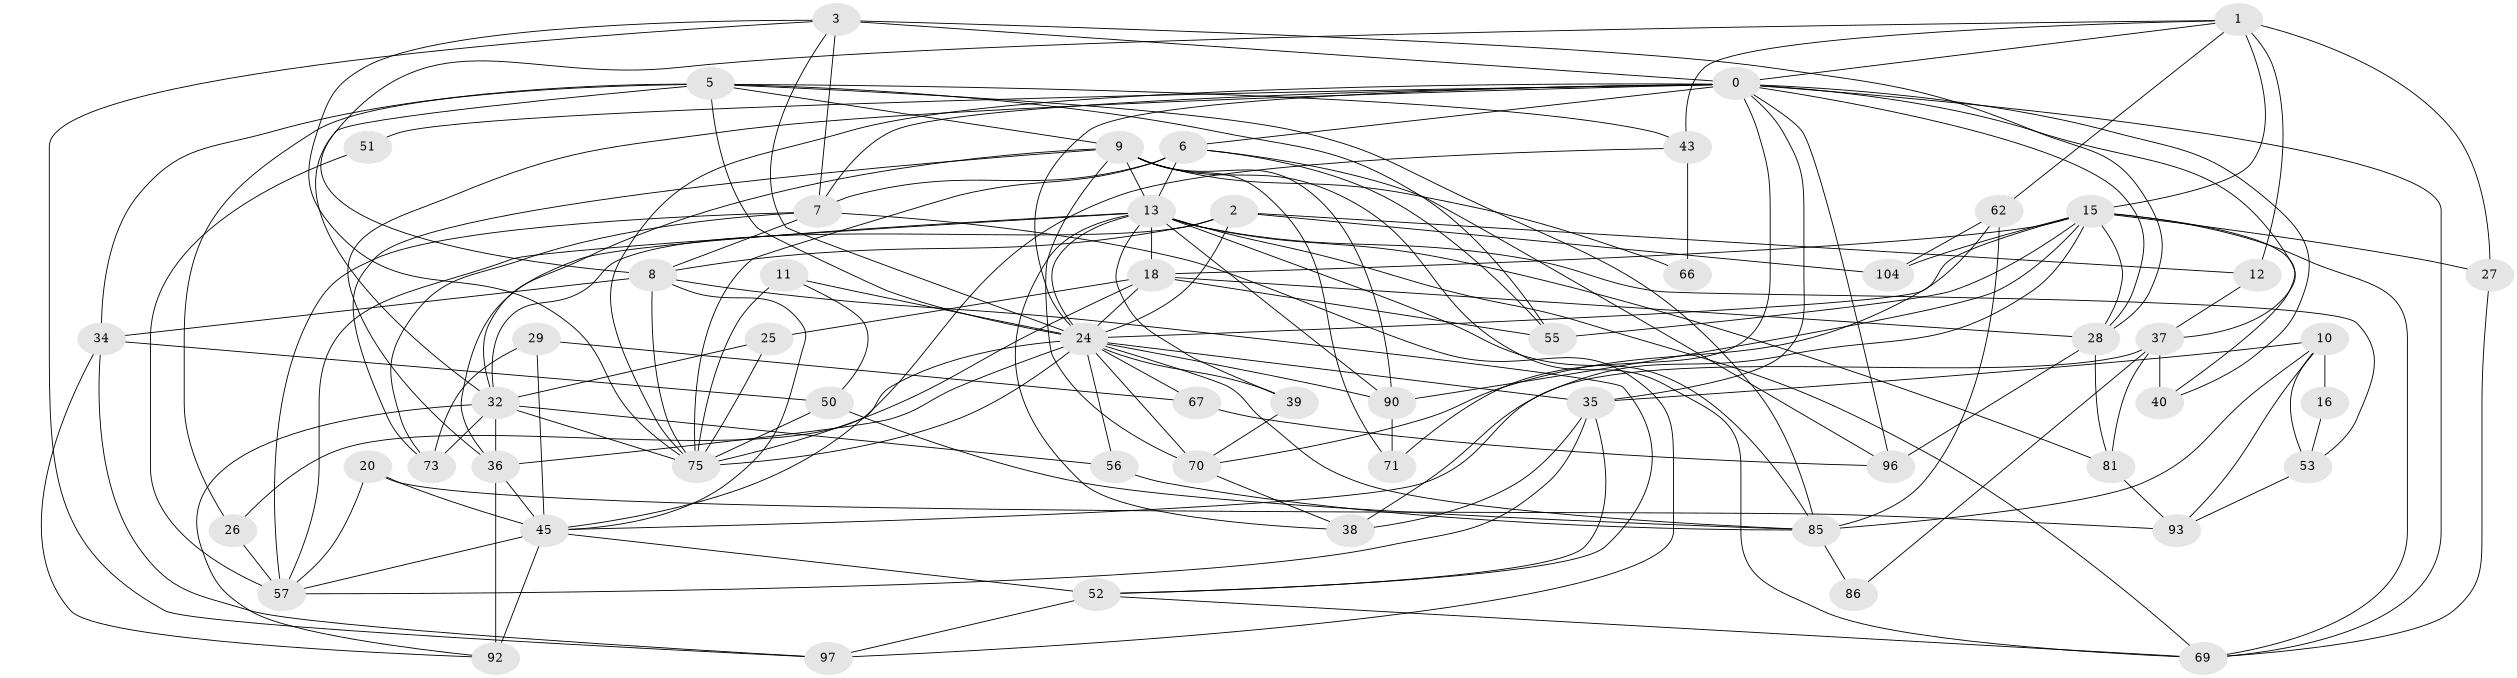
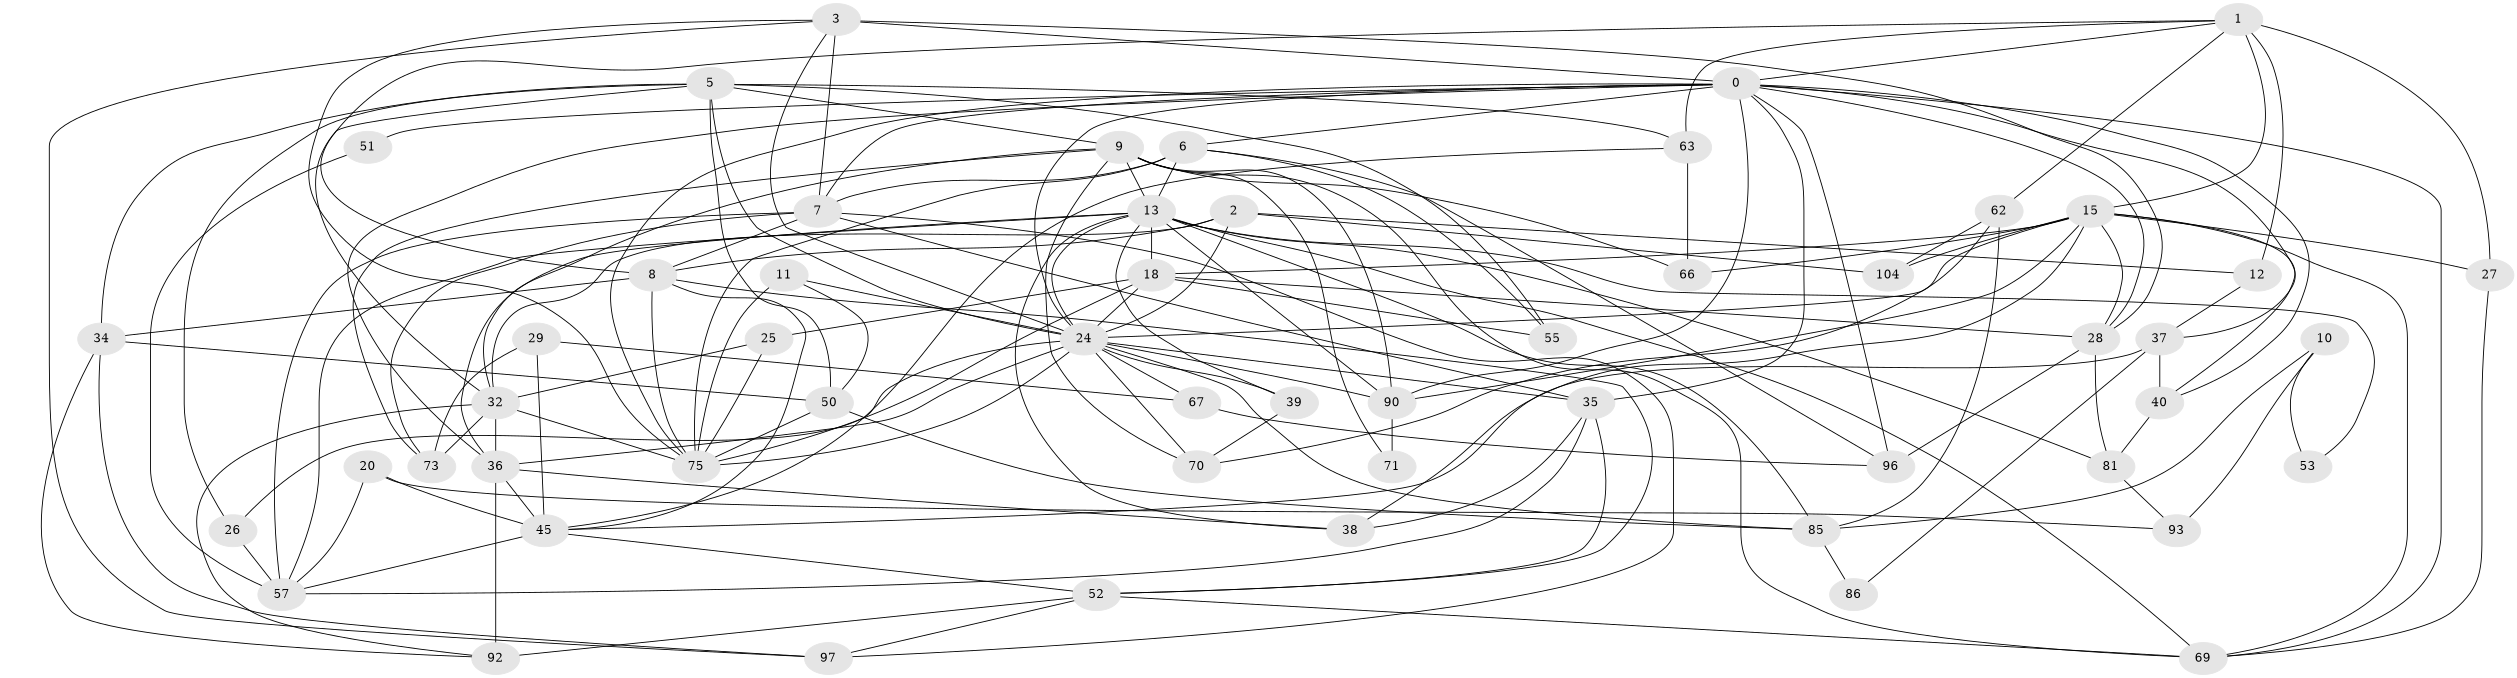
(1349, 145) -> (744, 280)
(1688, 147) -> (1688, 147)
(1835, 309) -> (1909, 248)
(1757, 324) -> (1681, 328)
(1958, 375) -> (1203, 312)
(2123, 399) -> (2135, 435)
(2325, 403) -> none
(1114, 467) -> none
(1254, 491) -> (923, 502)
(2242, 499) -> none
(518, 599) -> (796, 627)
